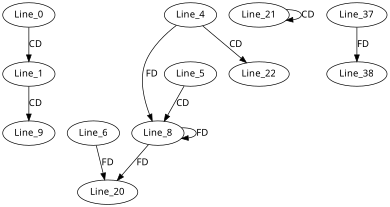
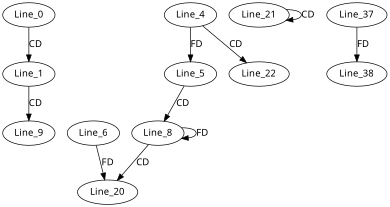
(145, 65) -> (191, 41)
(143, 163) -> (143, 163)
